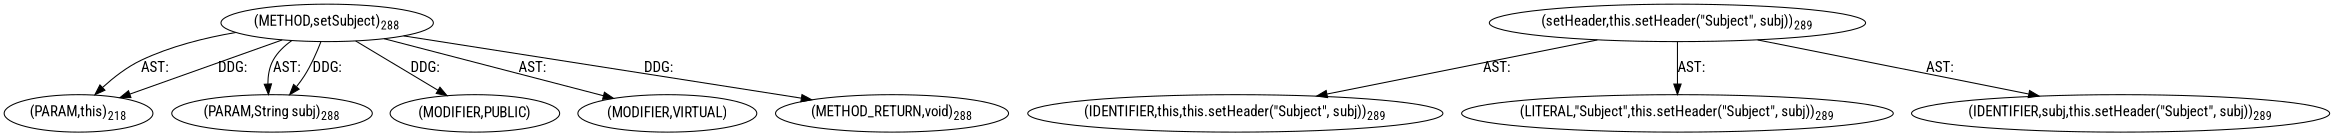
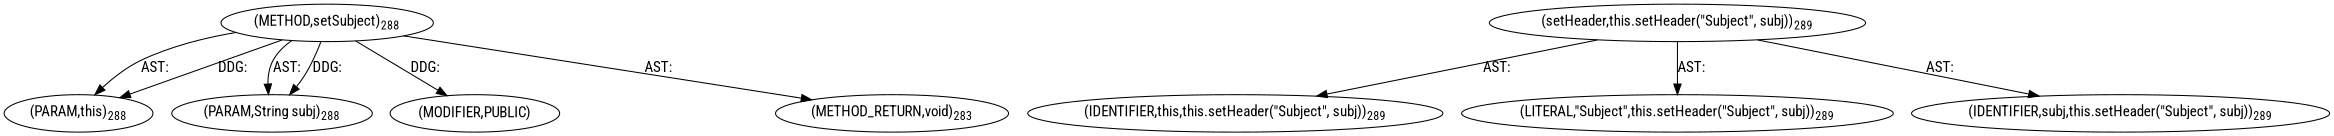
(660, 68) -> (660, 68)
(118, 112) -> (118, 112)
(963, 112) -> (963, 112)
(667, 113) -> none
